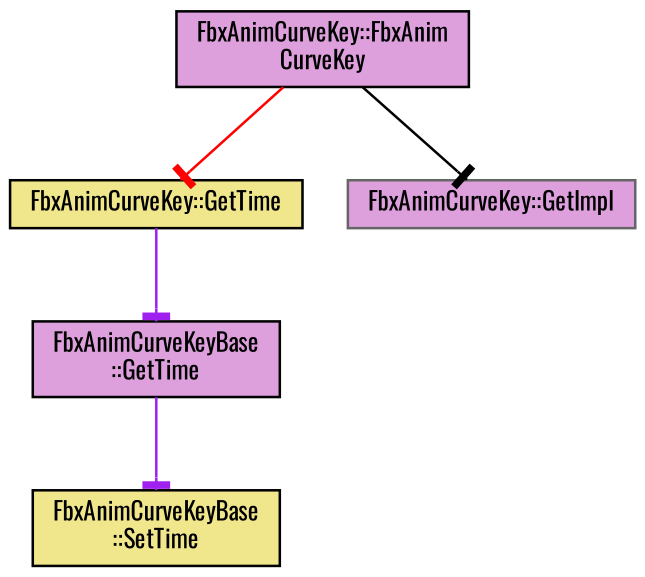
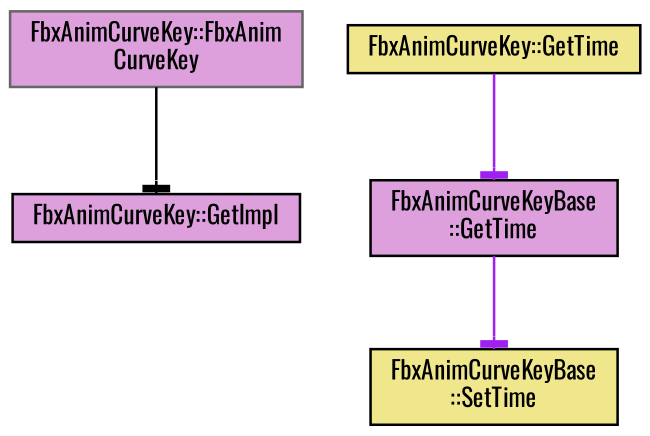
(323, 49) -> (156, 49)
(237, 129) -> none
(492, 204) -> (156, 218)
